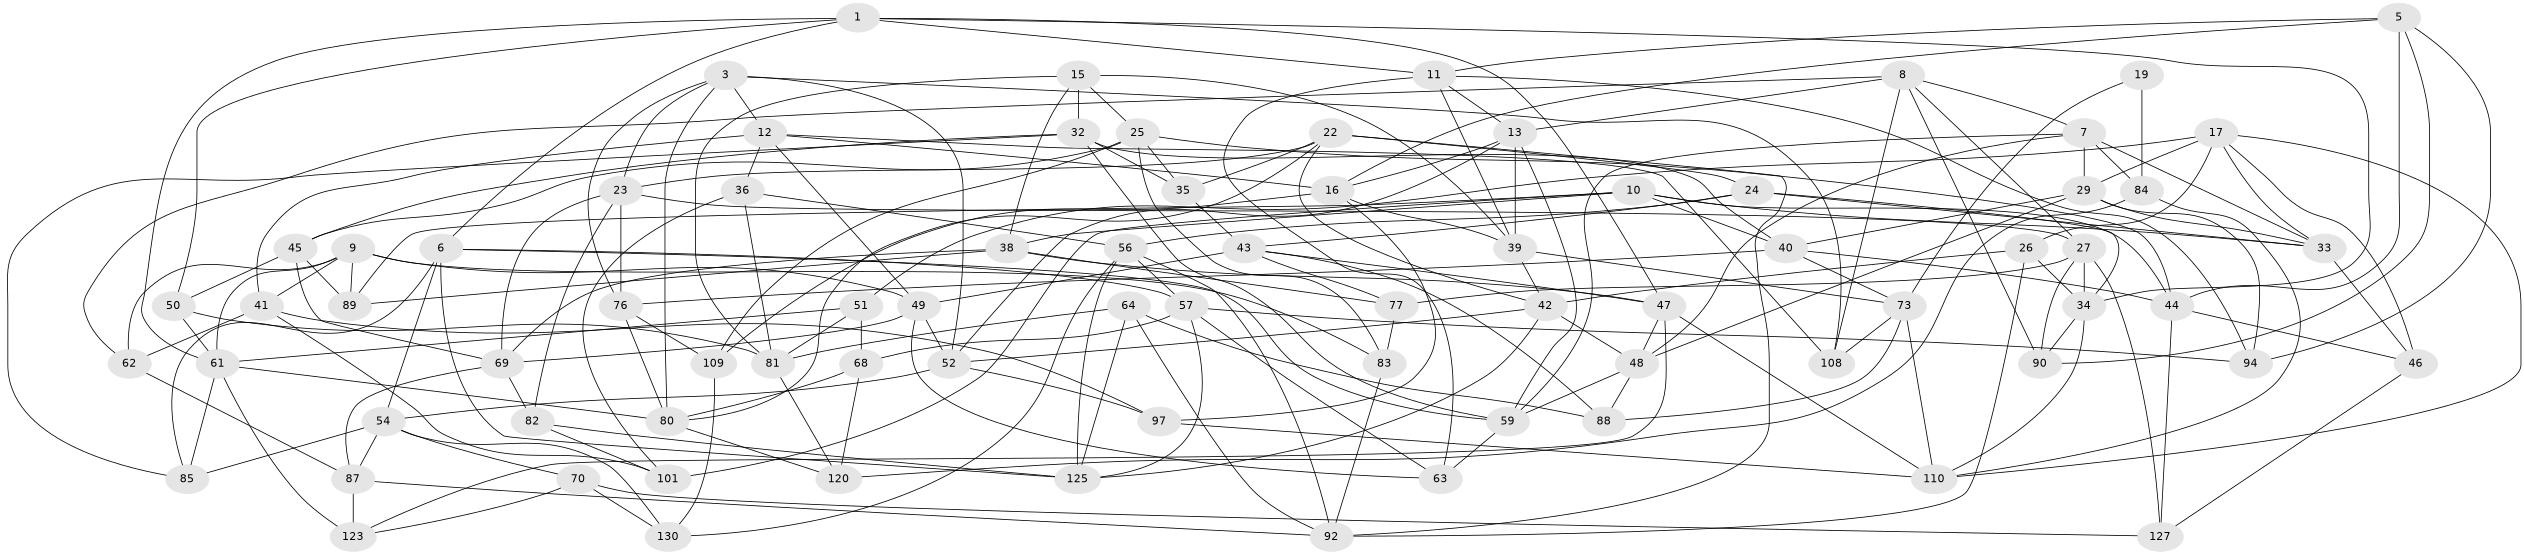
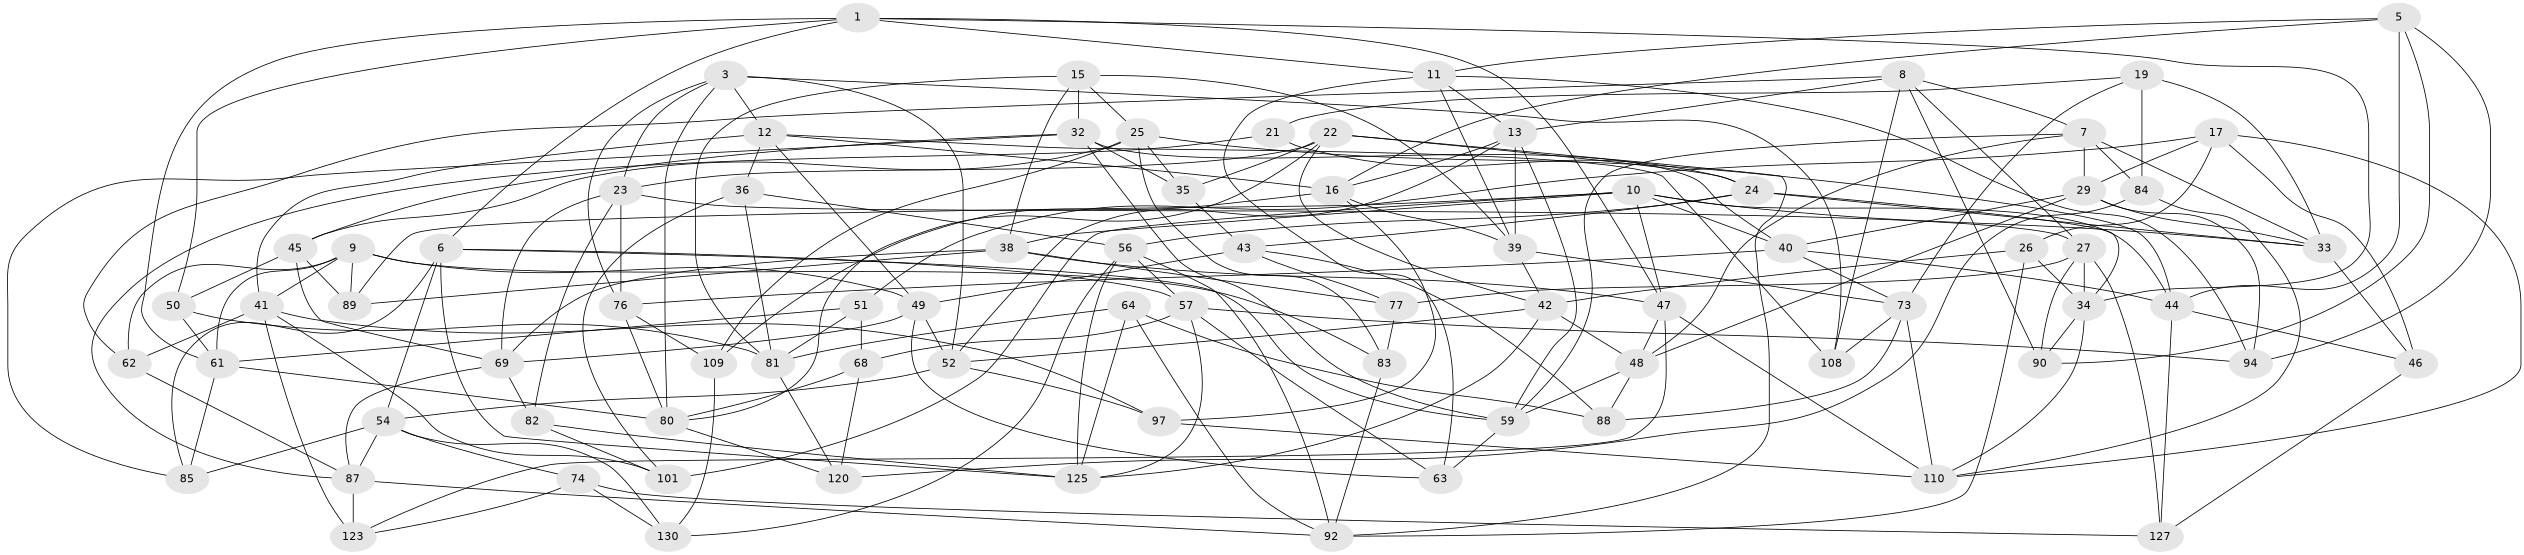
none -> (1273, 133)
(2260, 199) -> (2258, 131)
(1464, 277) -> (1649, 248)
(271, 460) -> (296, 425)
(578, 479) -> (578, 479)
